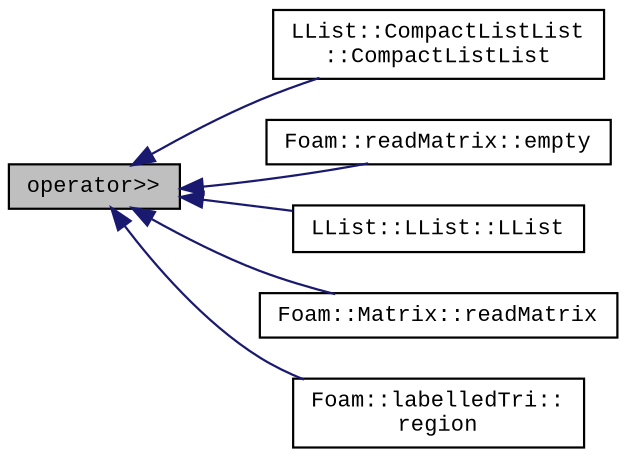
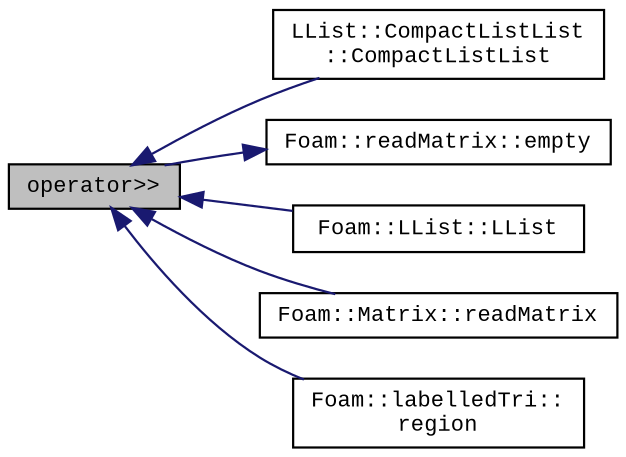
(286, 177) -> (204, 158)
(439, 229) -> (439, 229)
